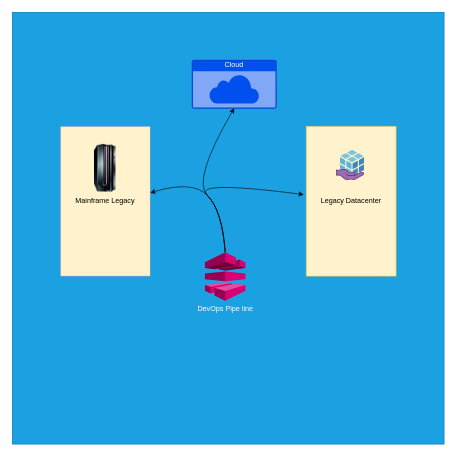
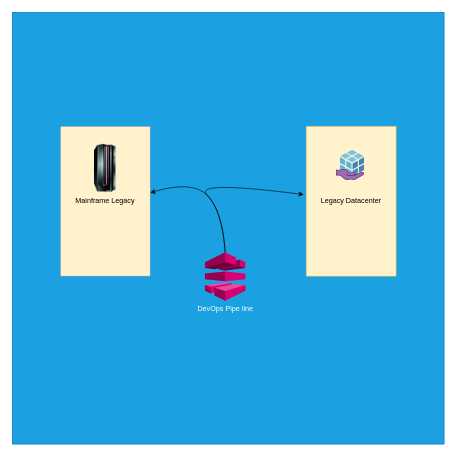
(234, 84) -> none
(207, 165) -> none
